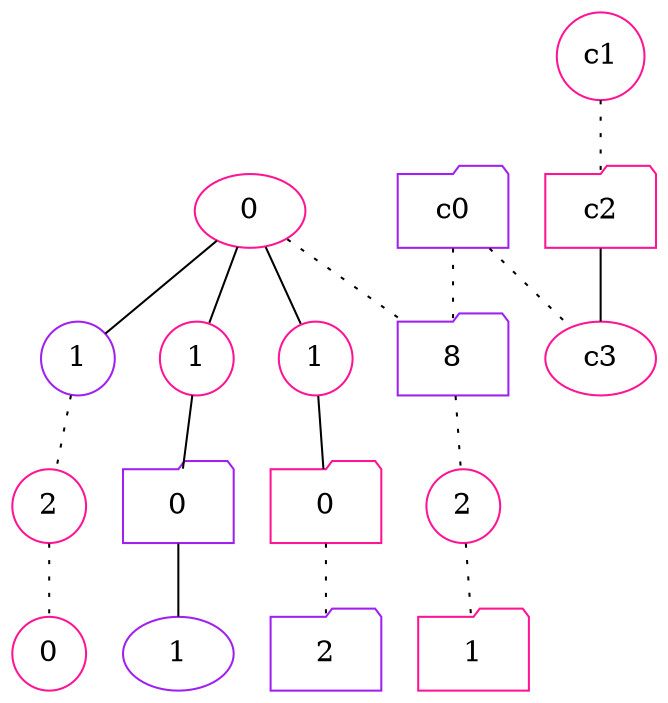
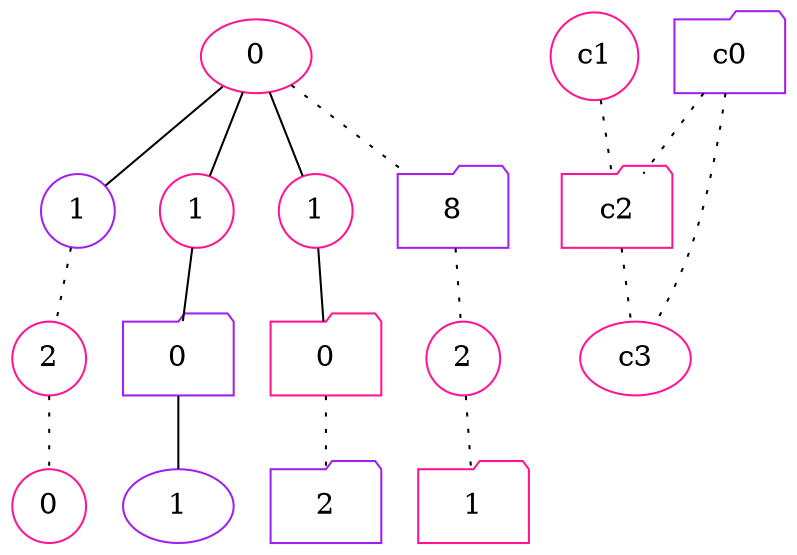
(453, 285) -> (674, 133)
(601, 285) -> (626, 285)
